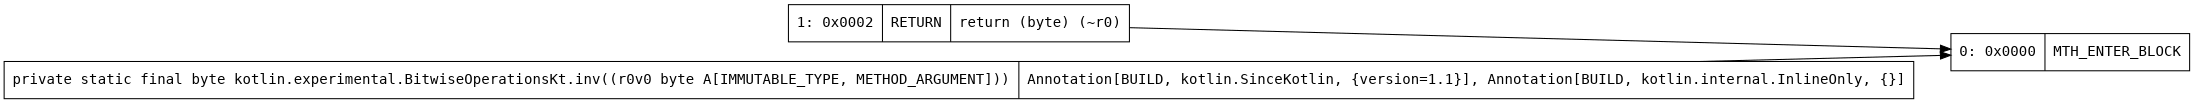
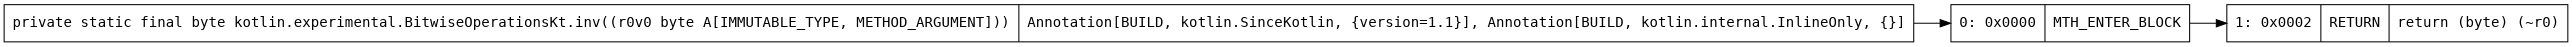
(1535, 38) -> (2203, 23)
